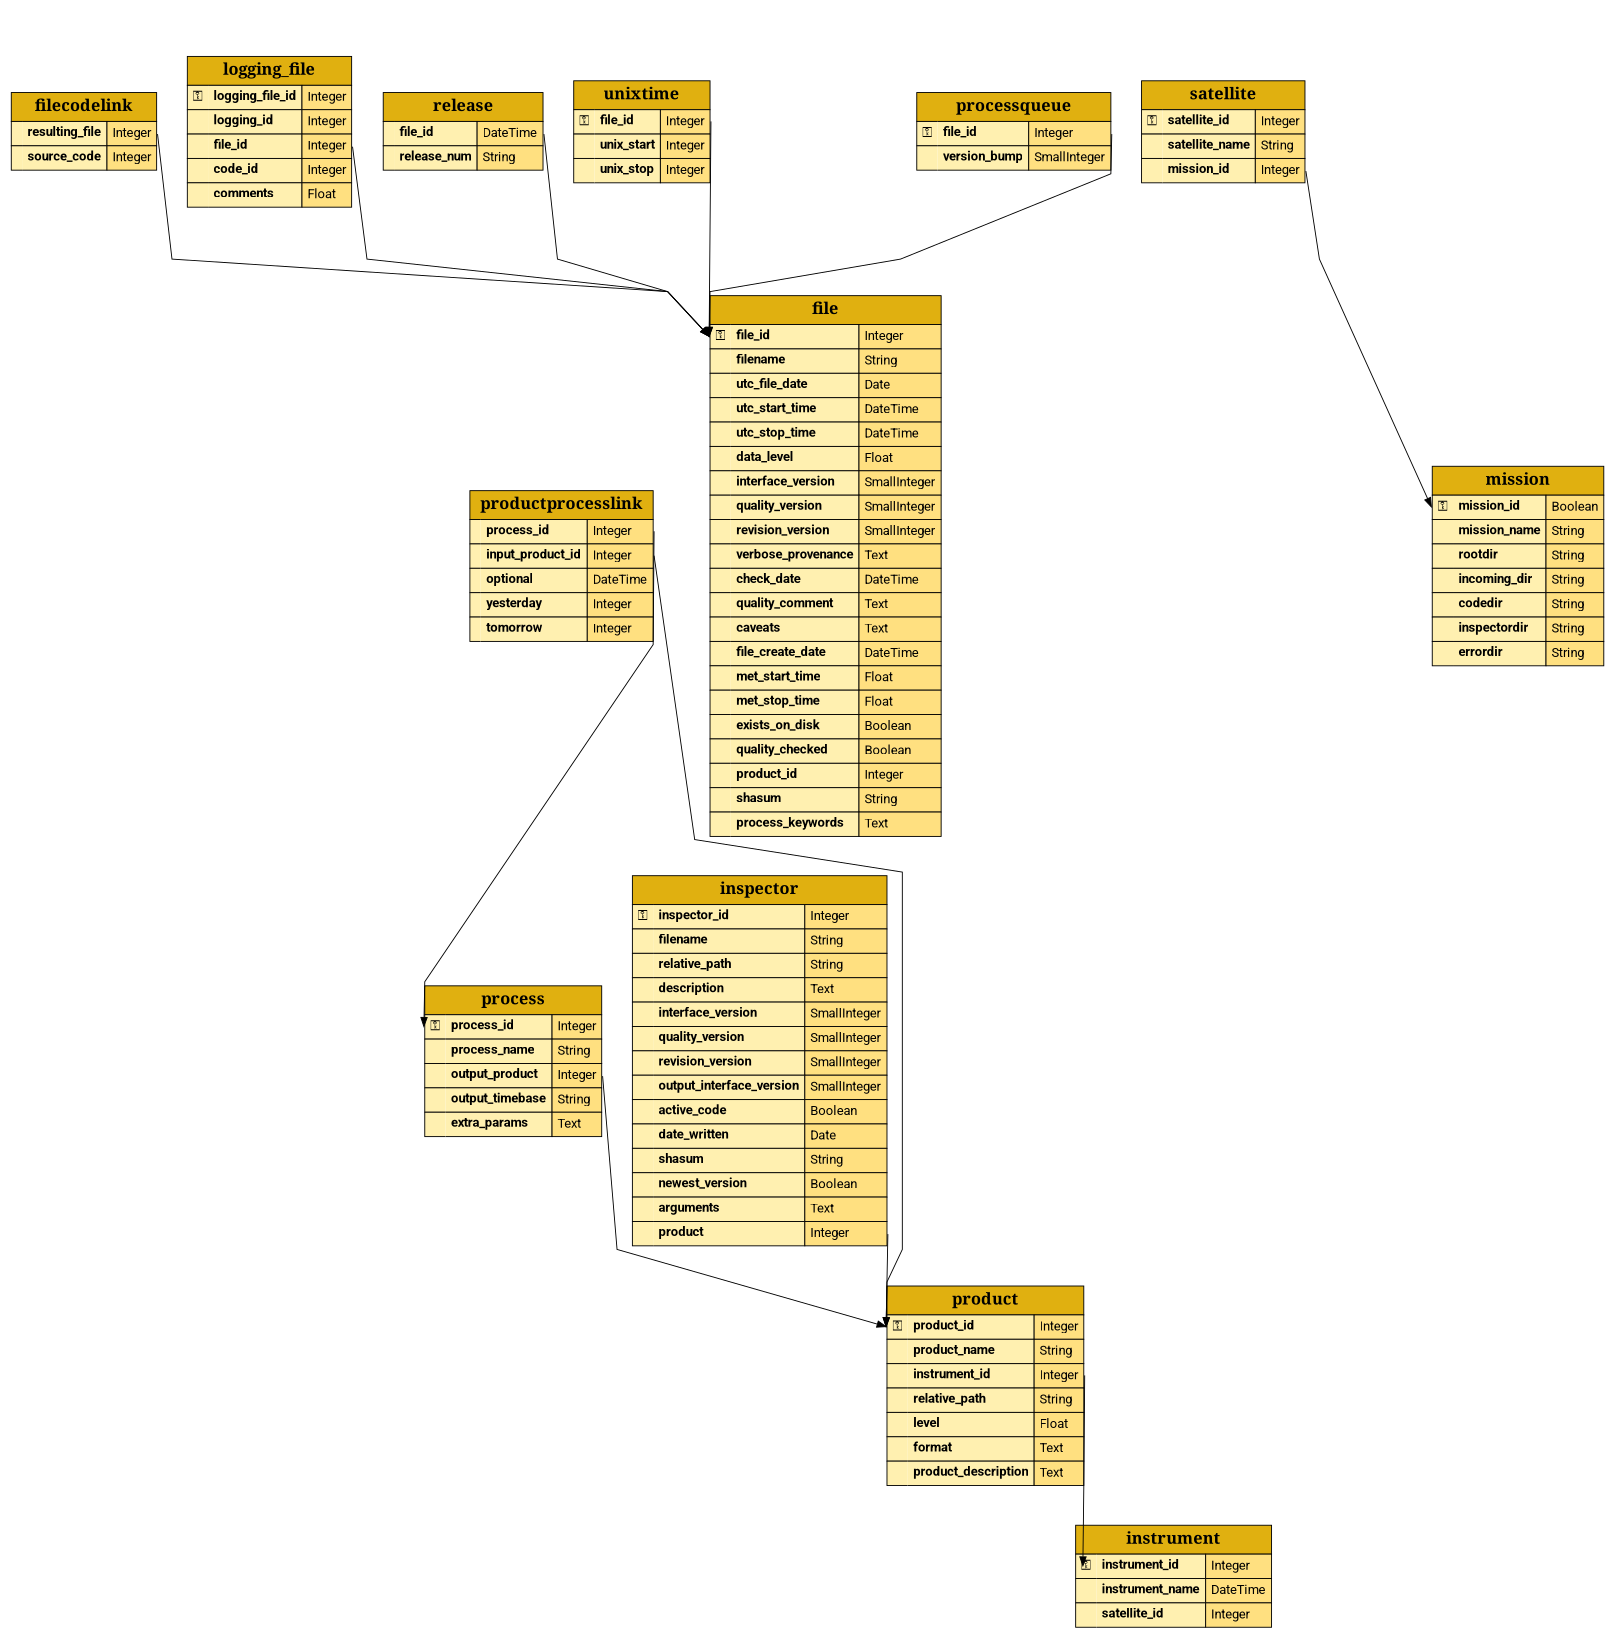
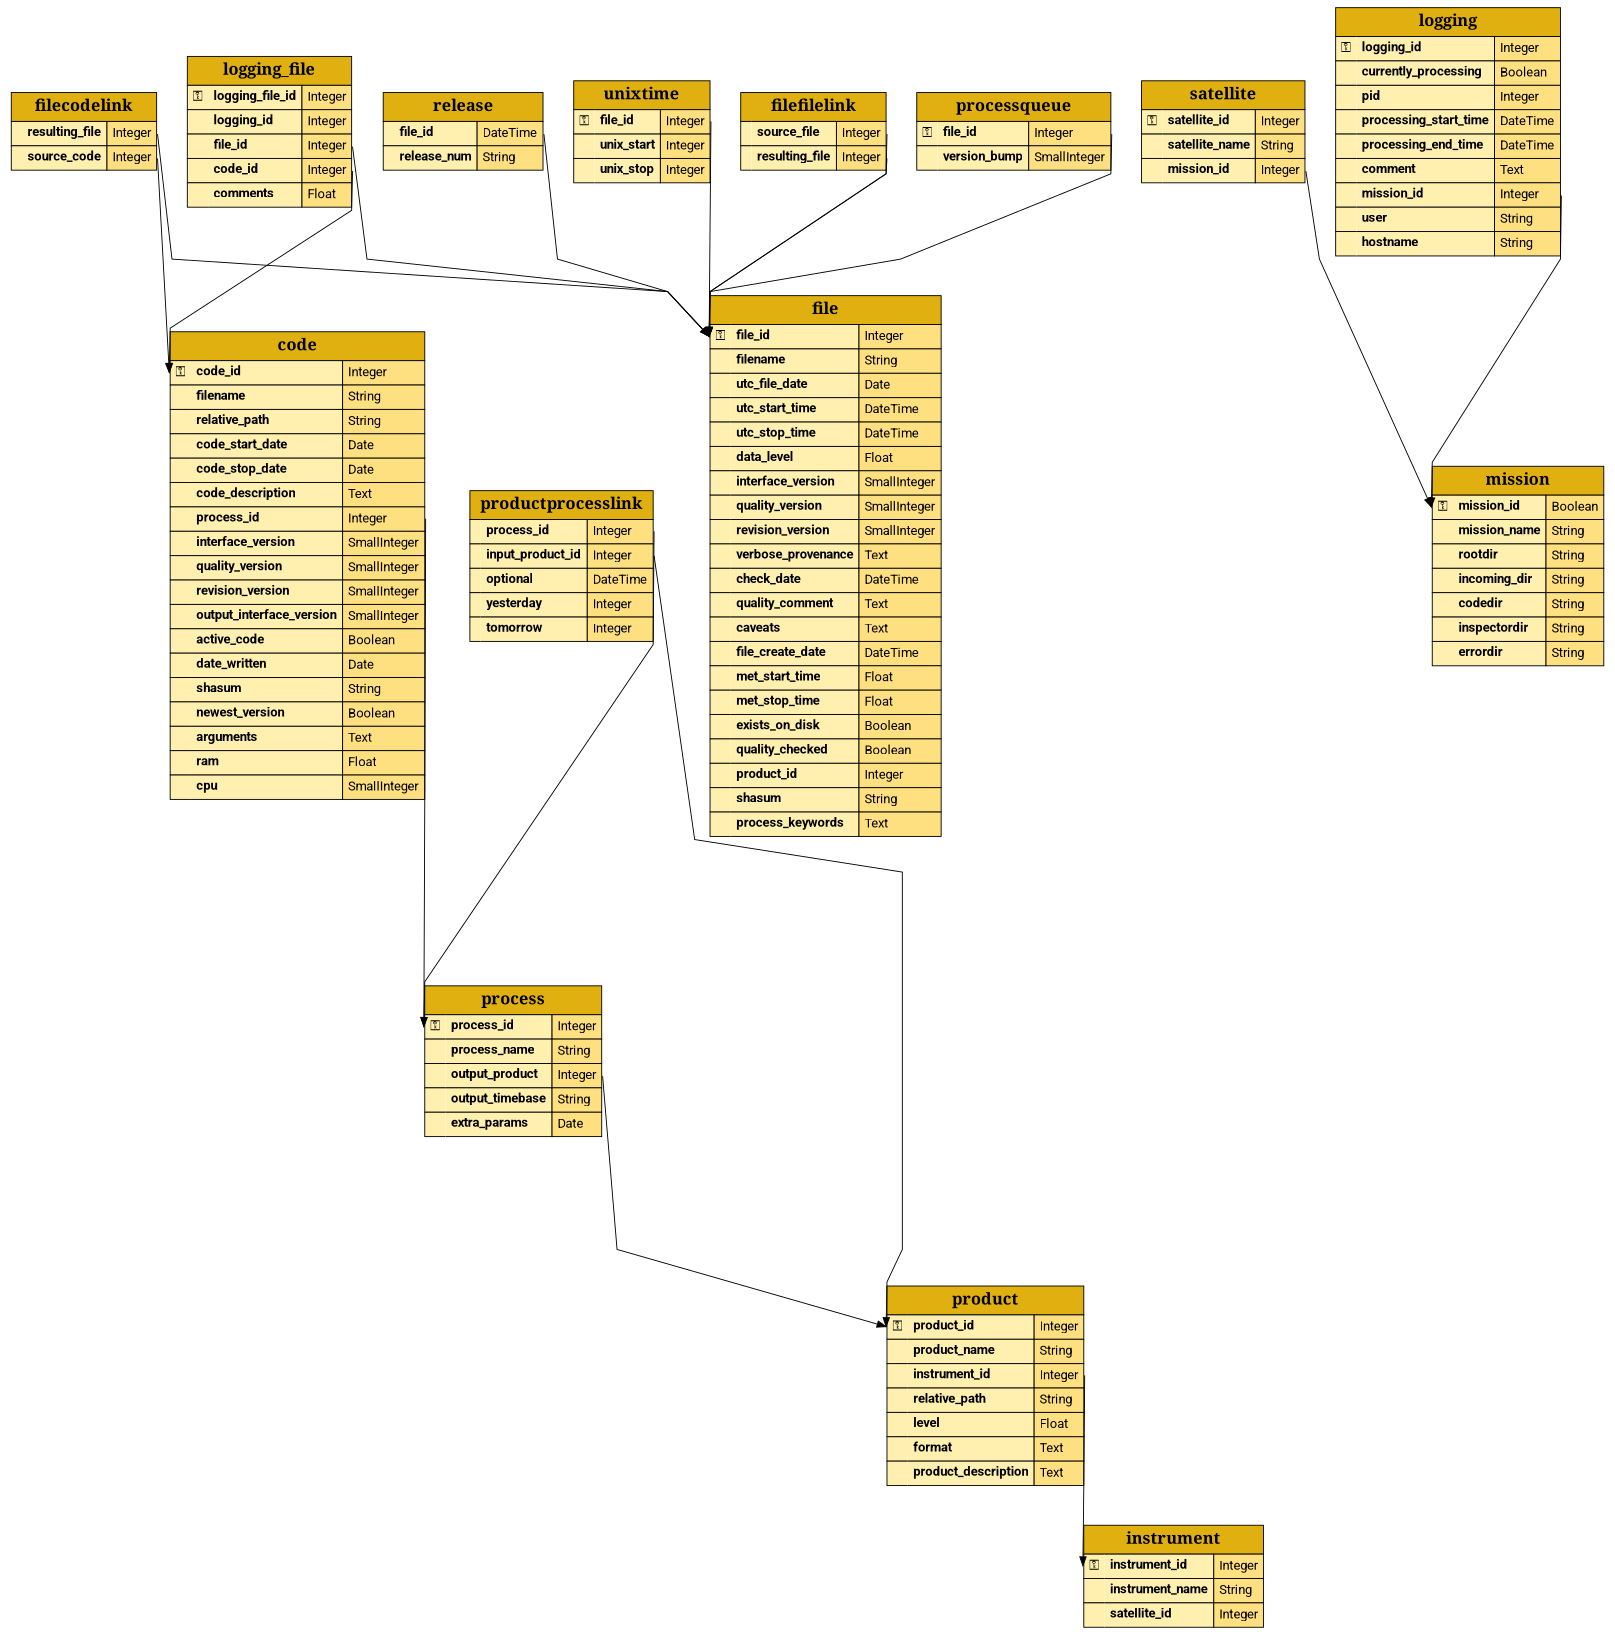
none -> (813, 131)
none -> (1448, 131)
none -> (297, 566)
(760, 1061) -> none
(570, 1124) -> (571, 1124)
(1239, 1590) -> (1236, 1590)
